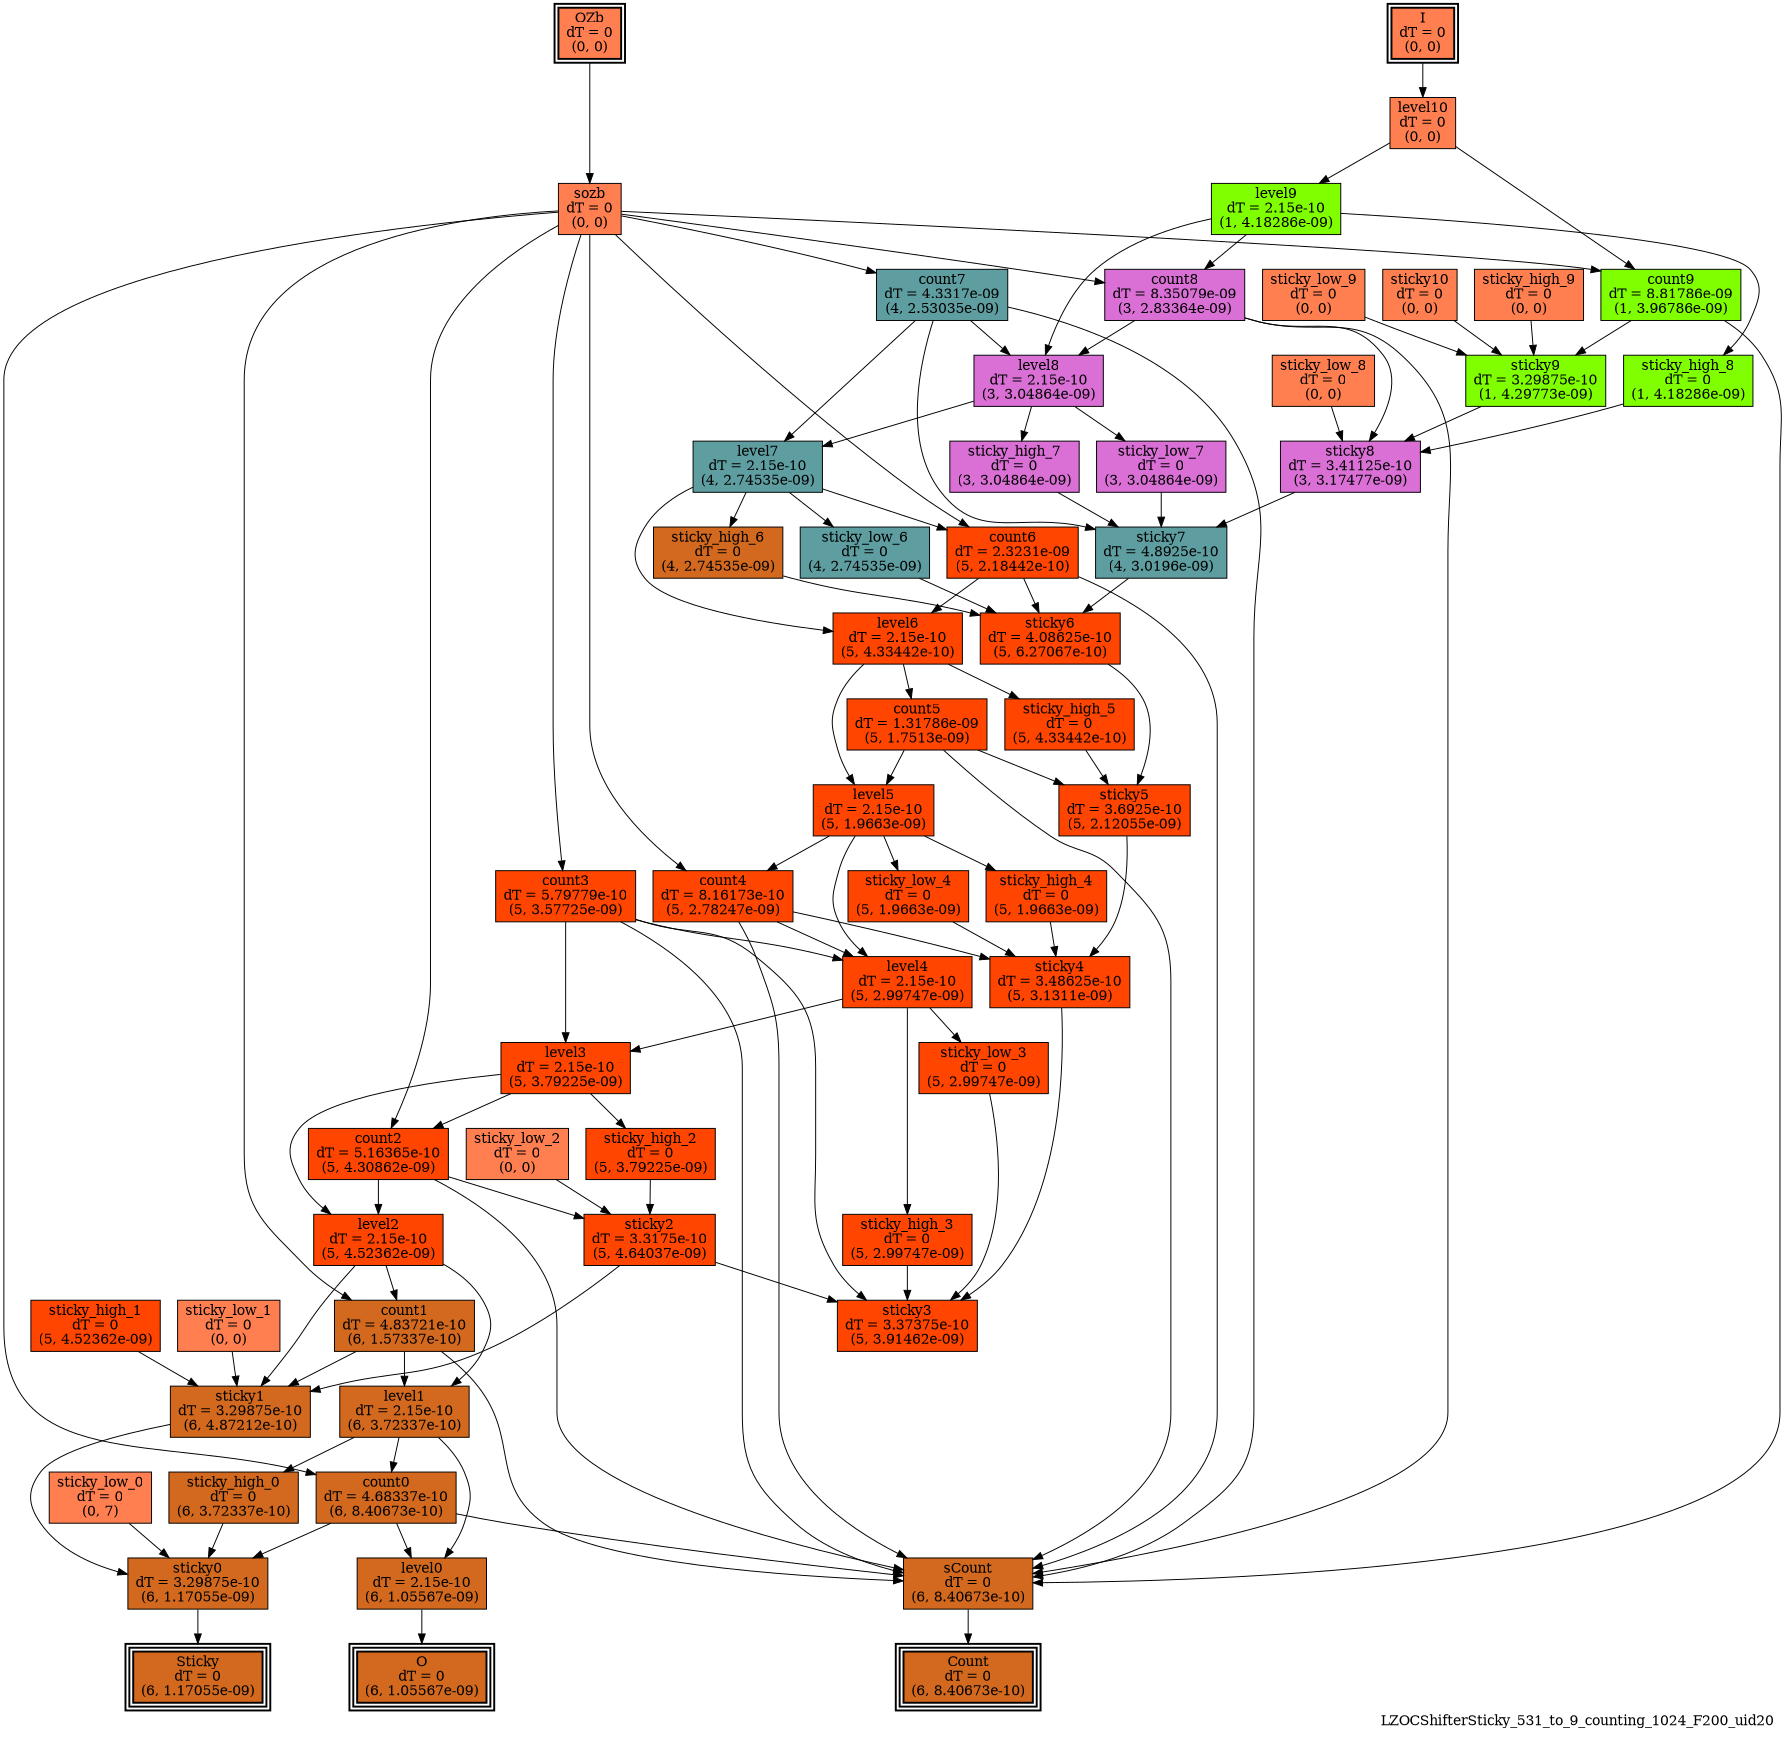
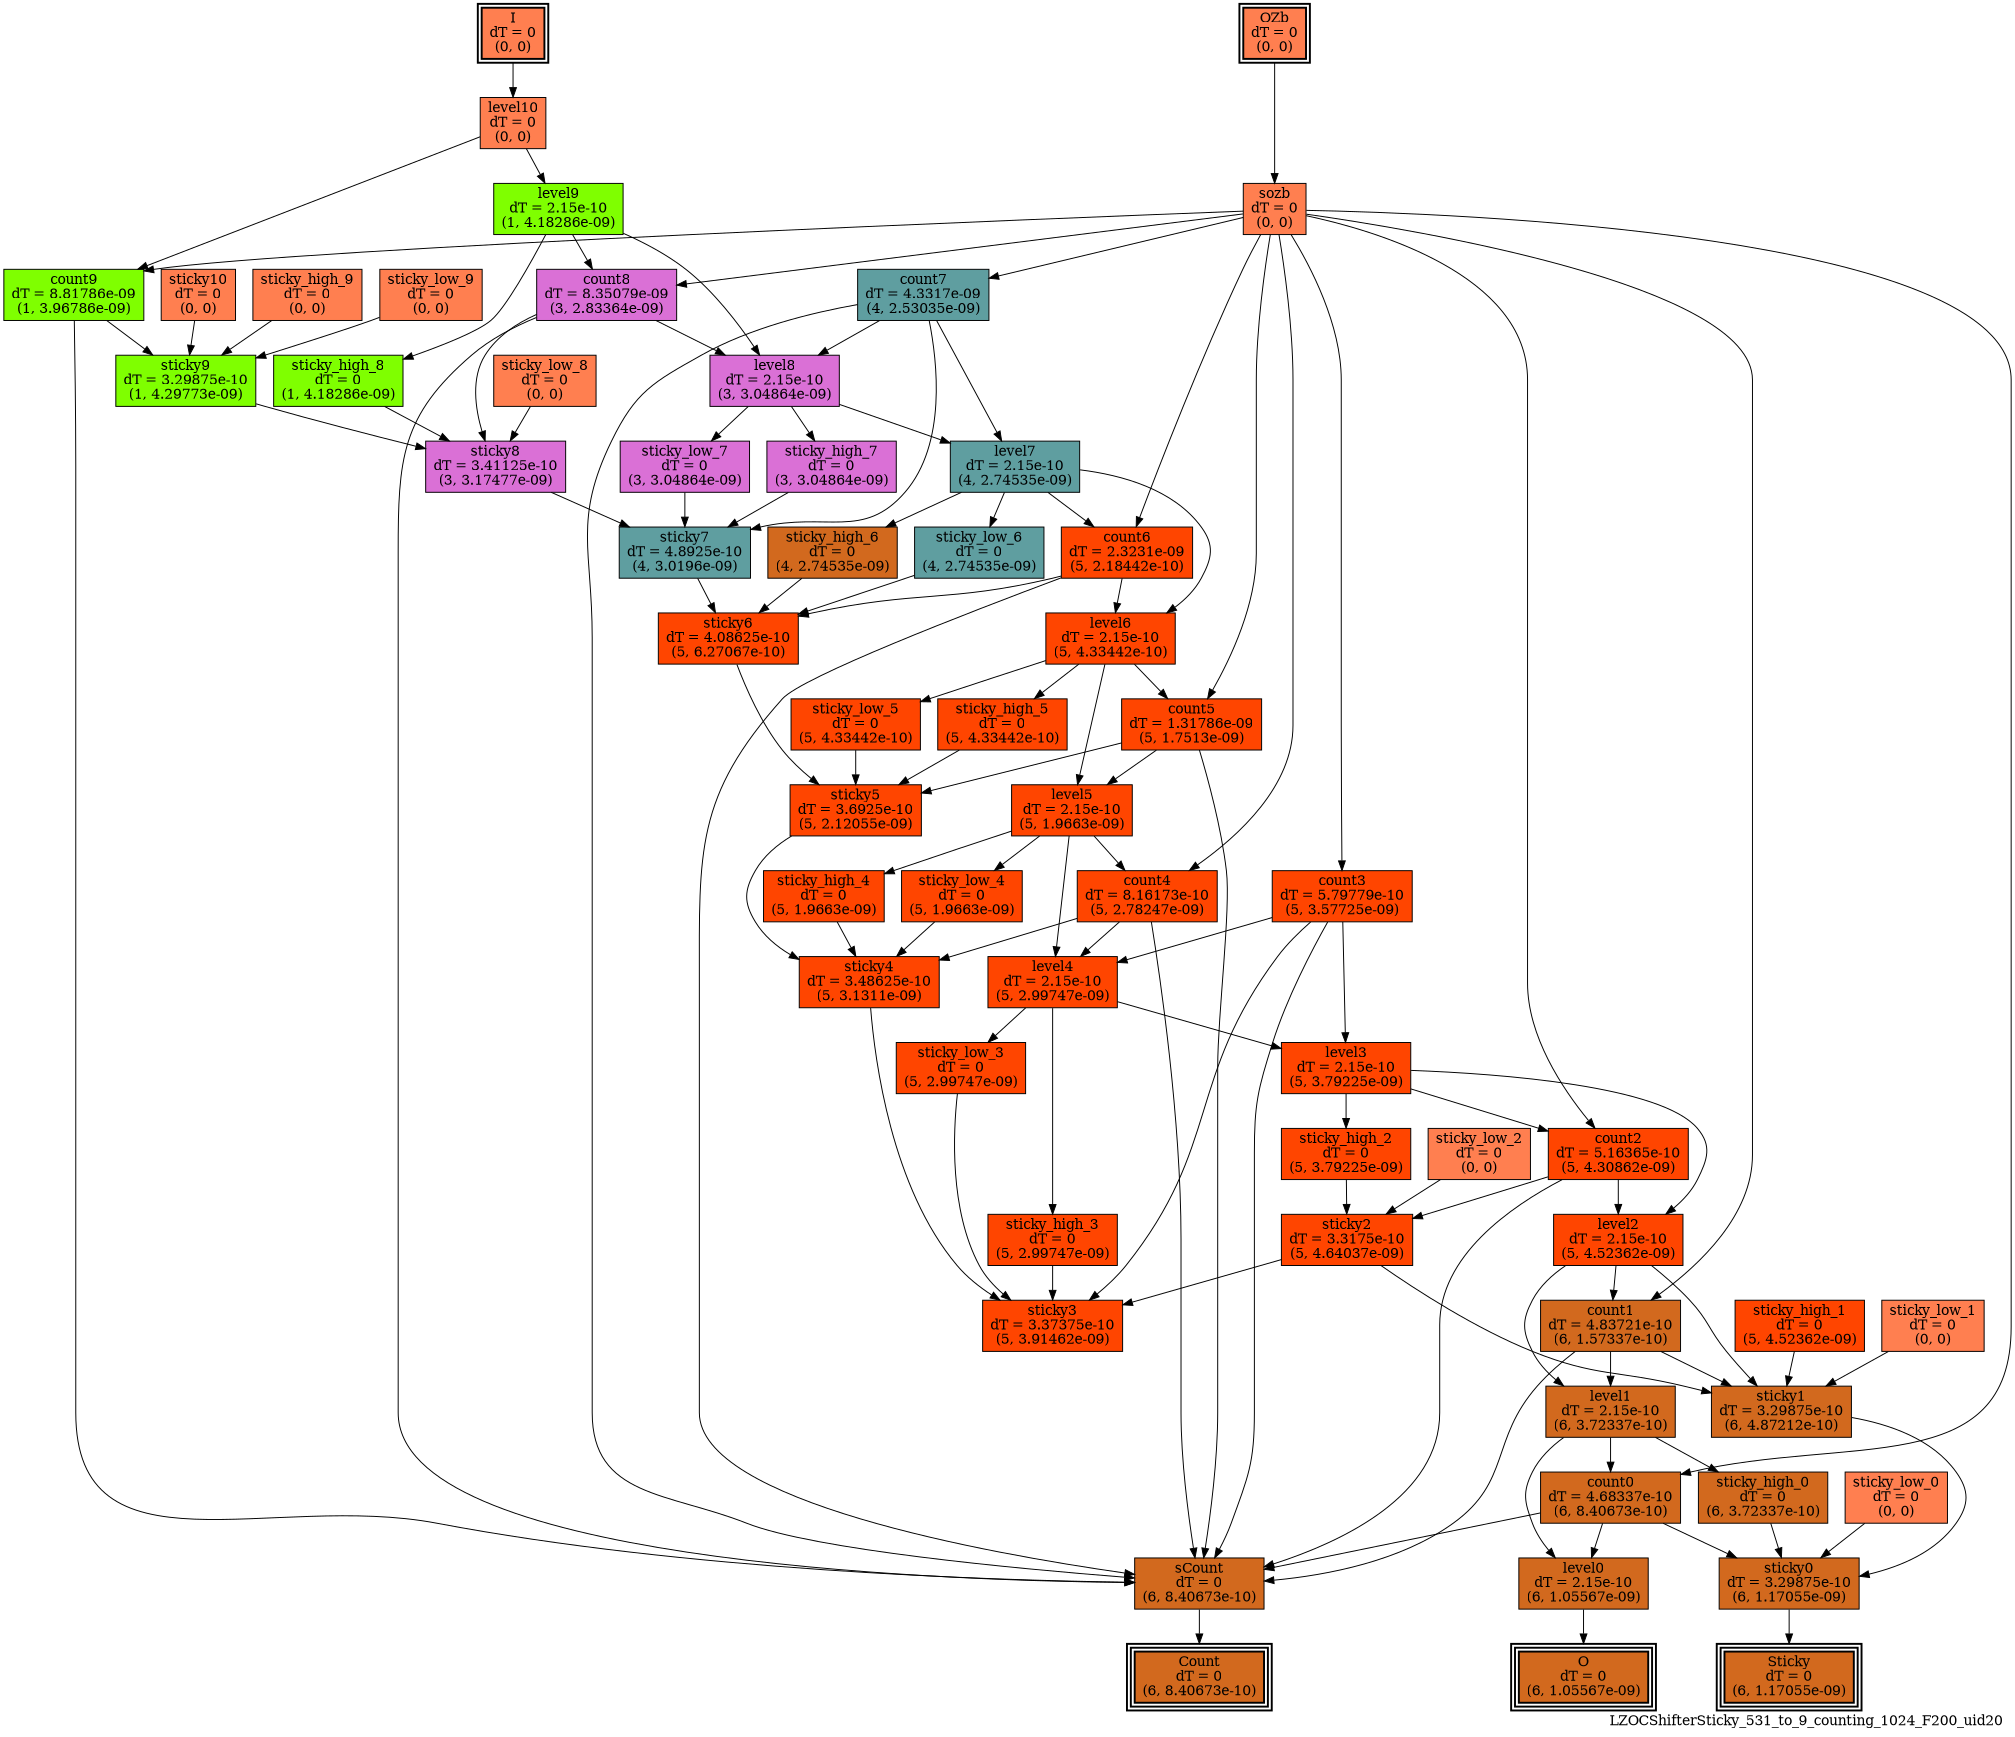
none -> (1256, 466)
none -> (856, 724)
(100, 1498) -> (1896, 1498)
